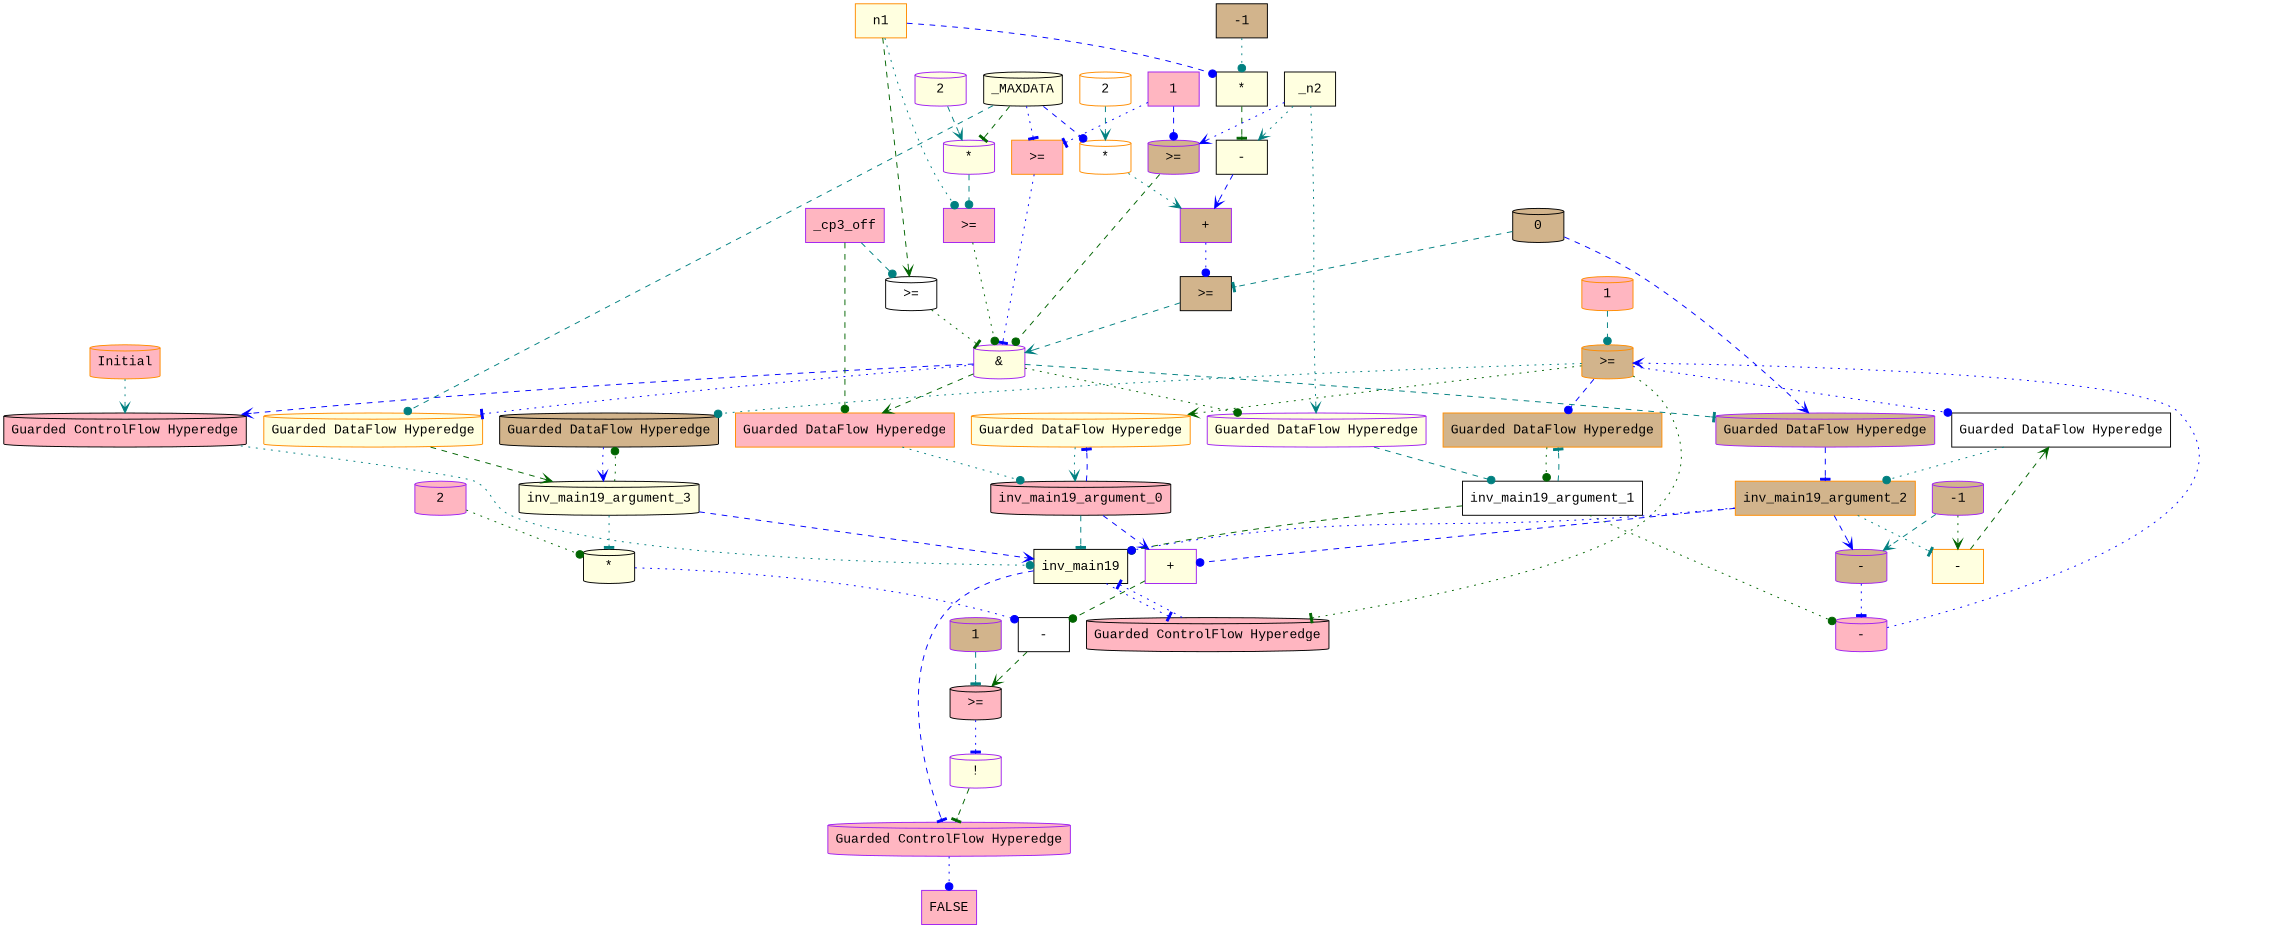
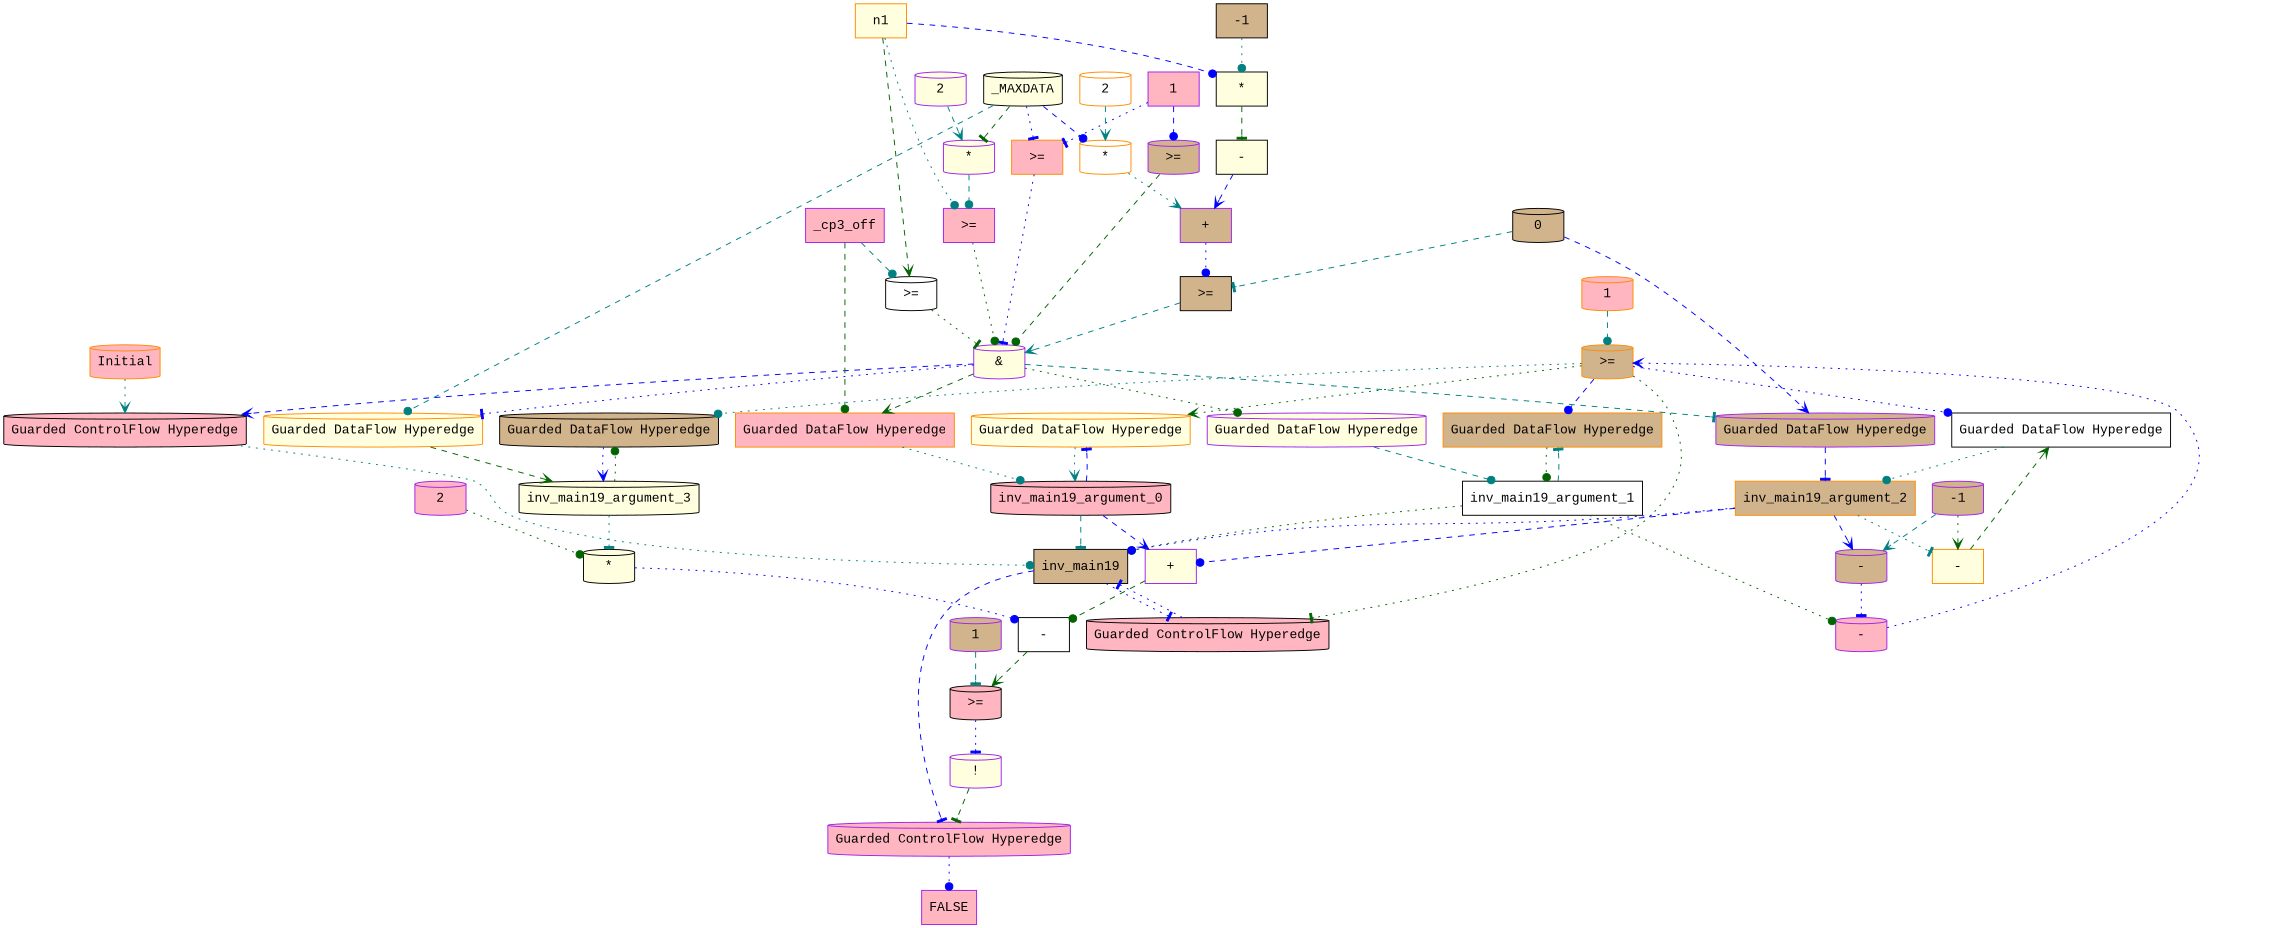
(1310, 89) -> none
(1306, 522) -> (1306, 522)
(862, 535) -> none
(1081, 566) -> (1081, 566)
